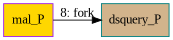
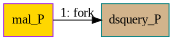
(77, 13) -> (77, 13)
